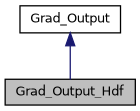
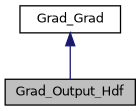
(70, 19) -> (70, 19)
